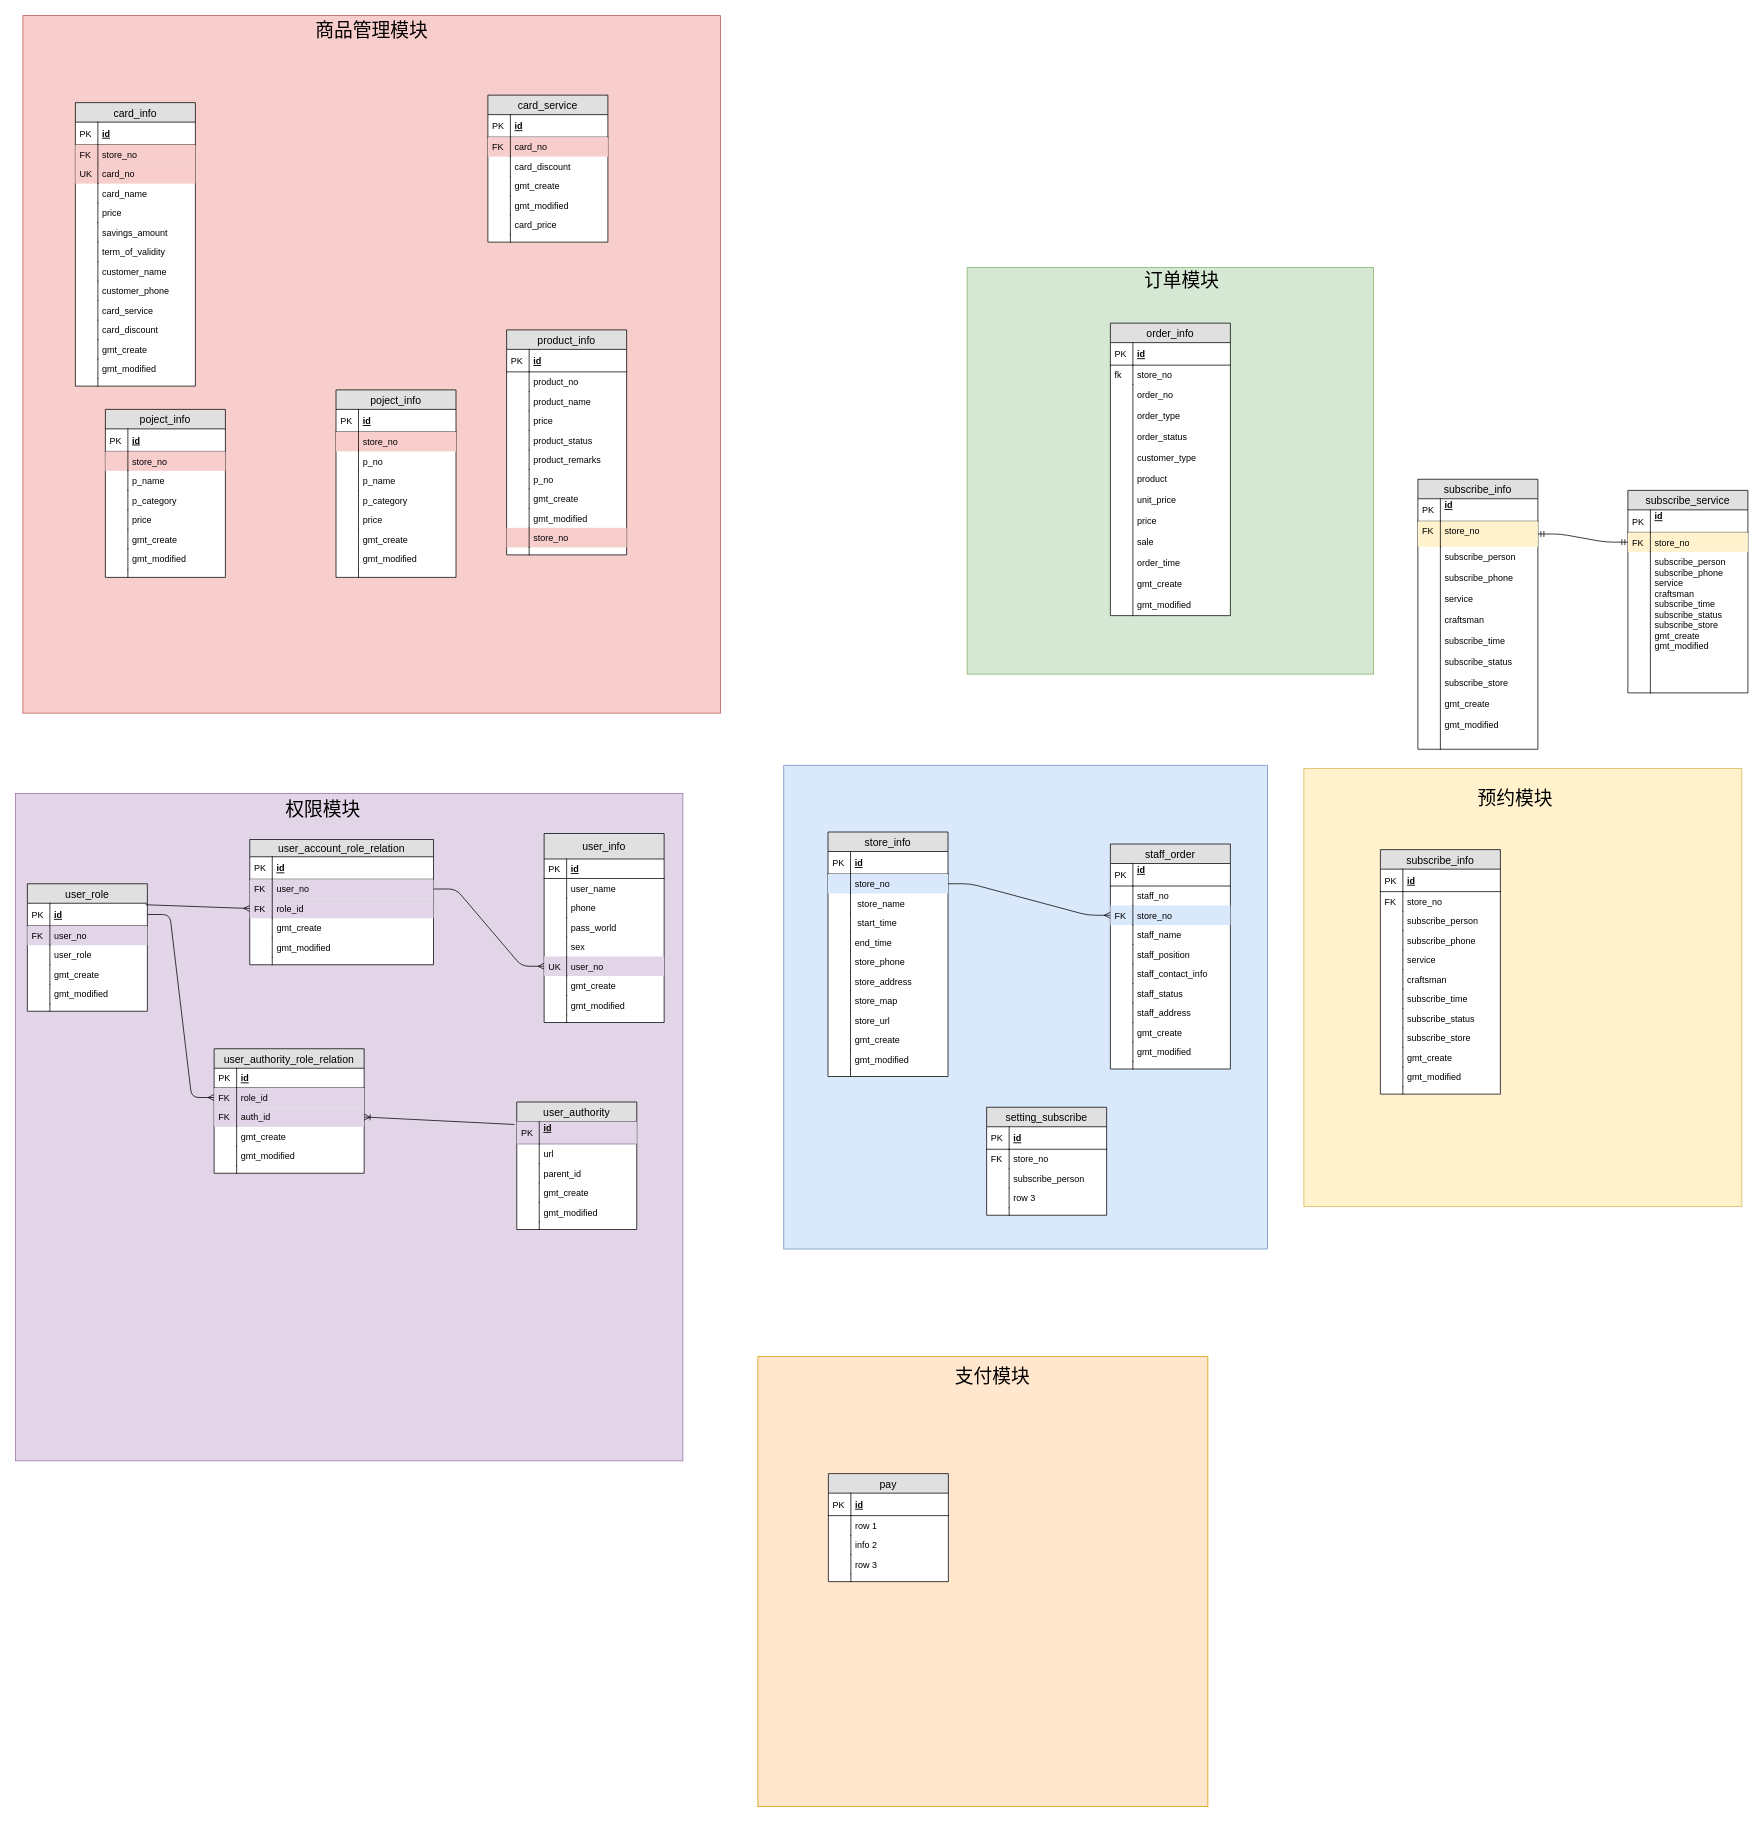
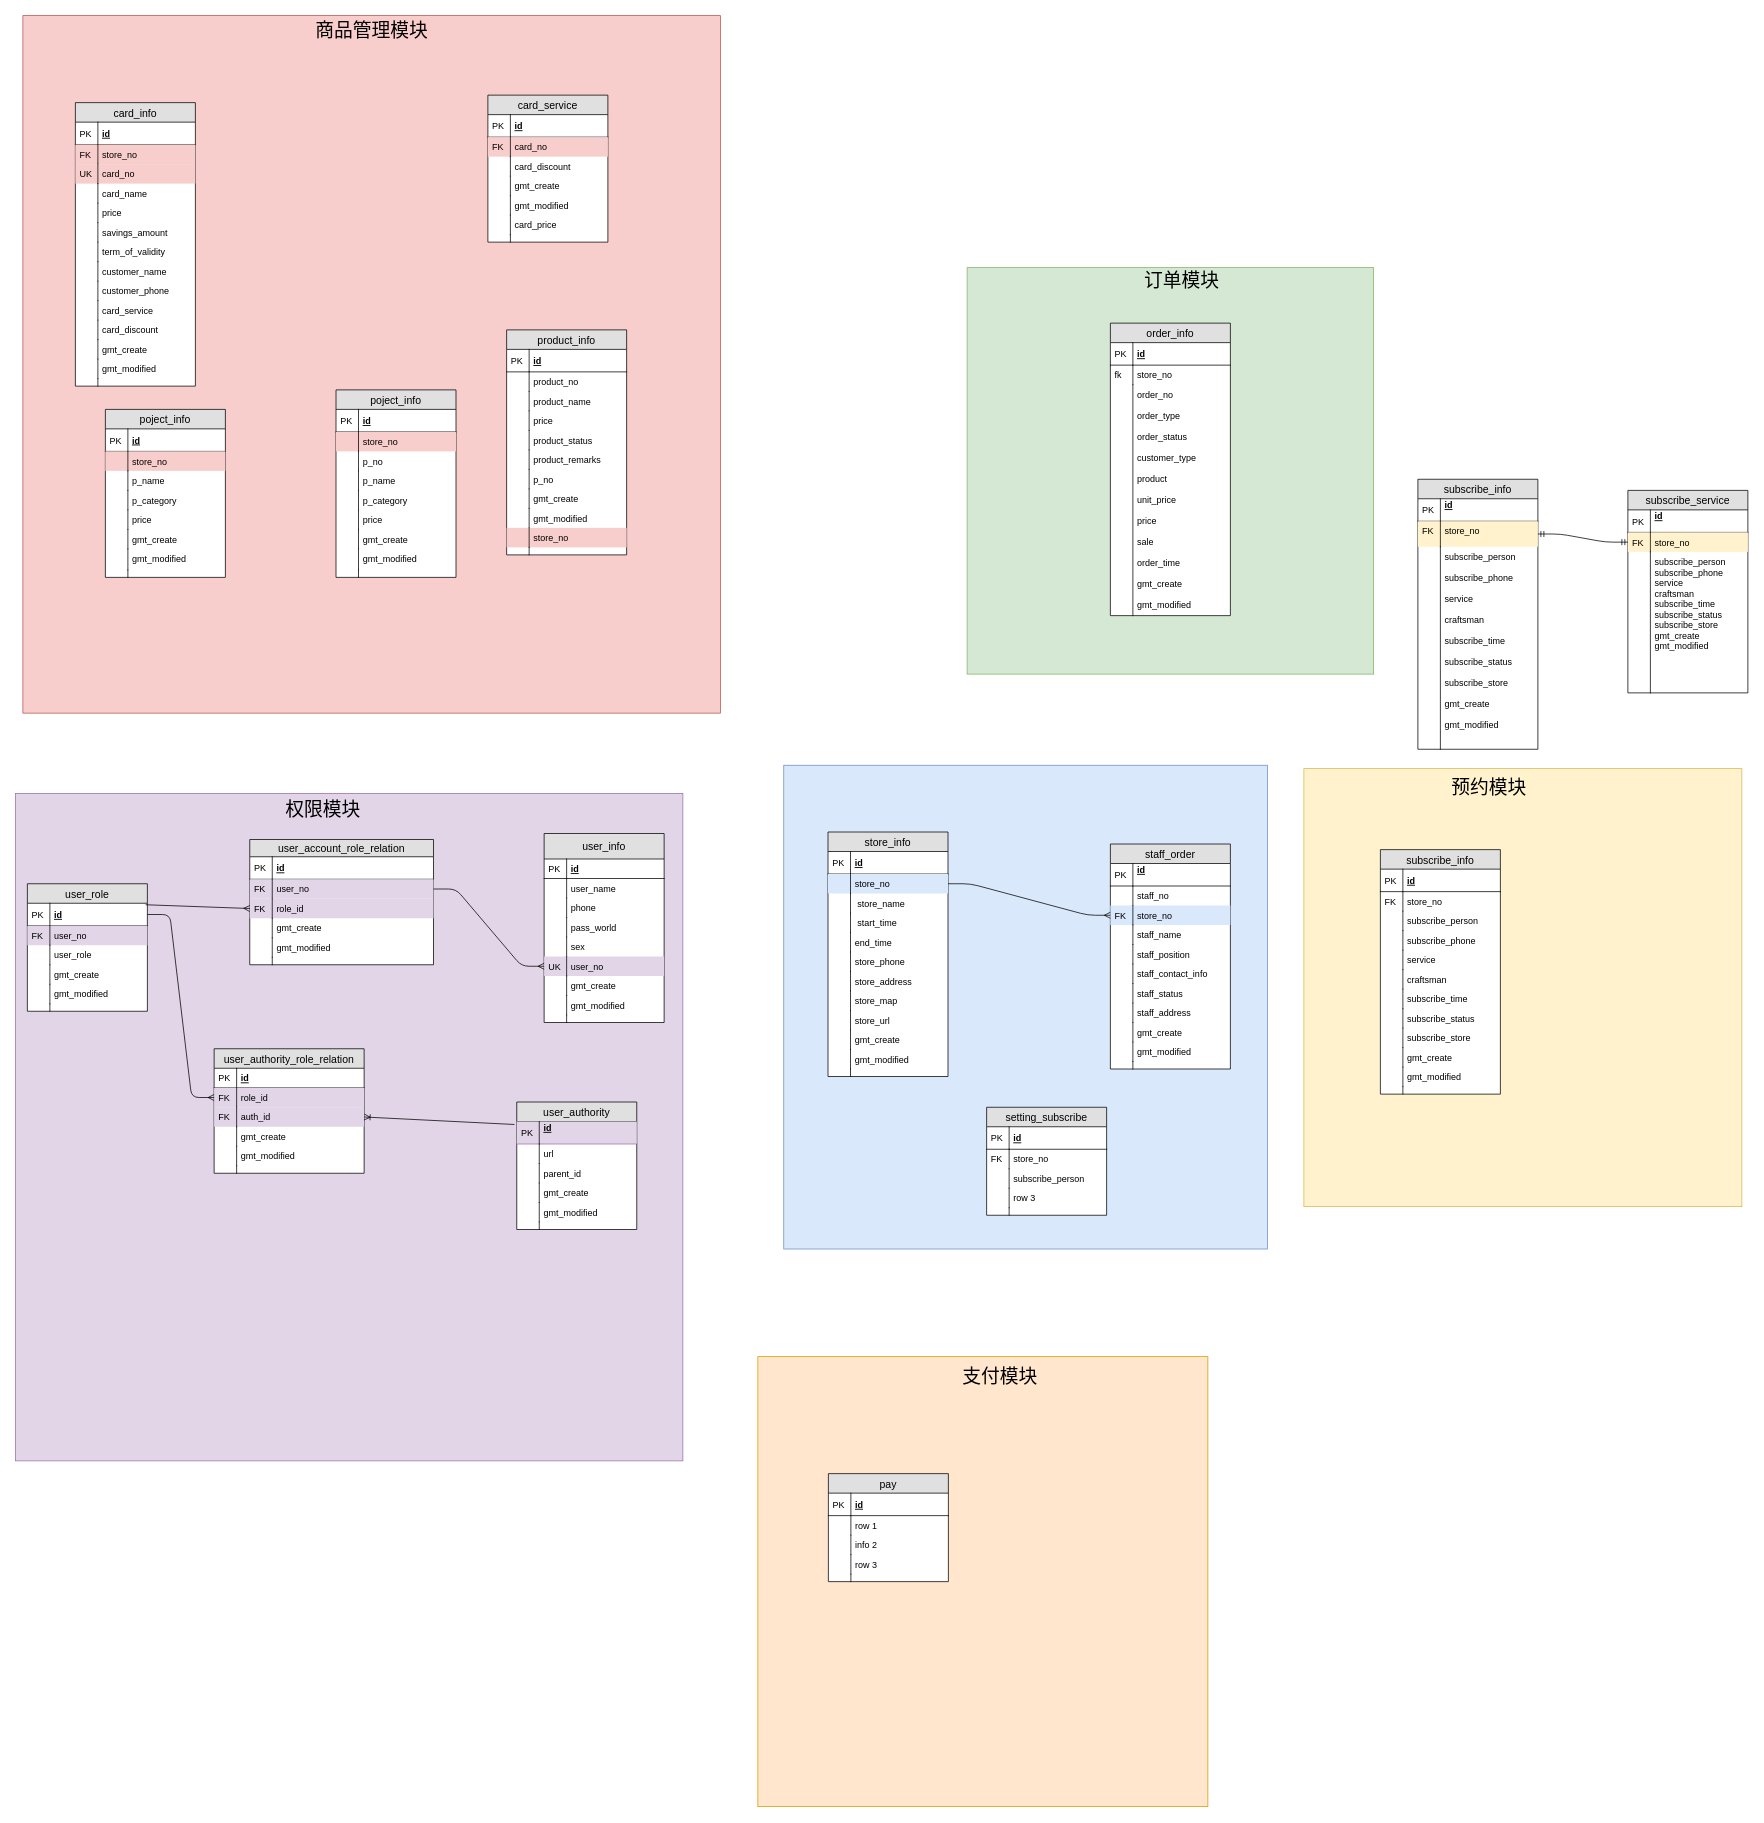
(1515, 798) -> (1489, 786)
(993, 1375) -> (1000, 1375)
